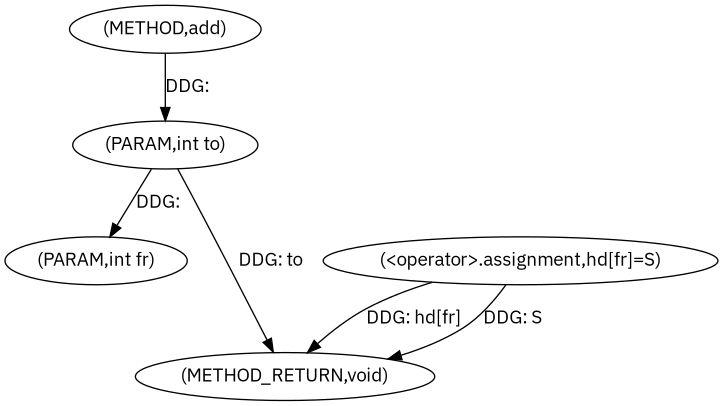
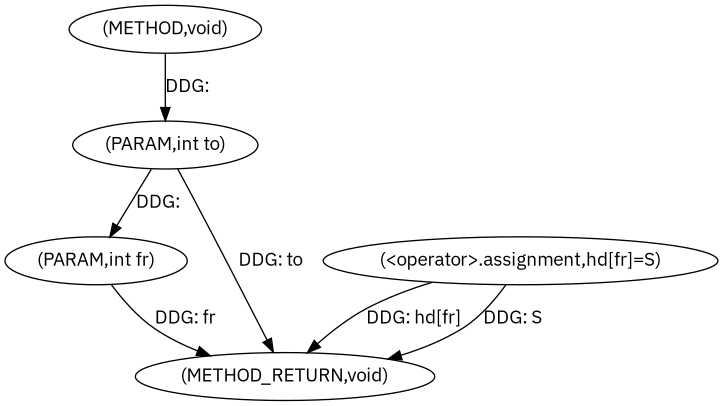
(165, 29) -> (165, 29)
none -> (149, 325)
